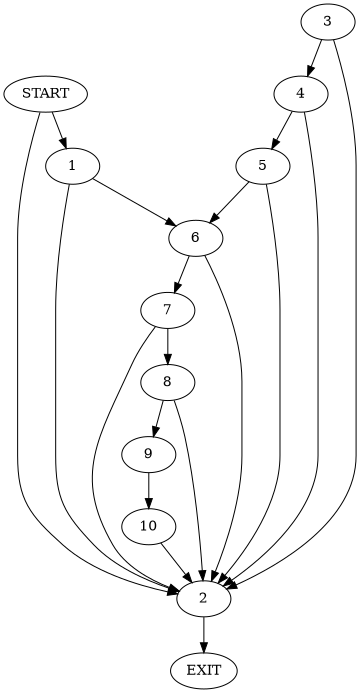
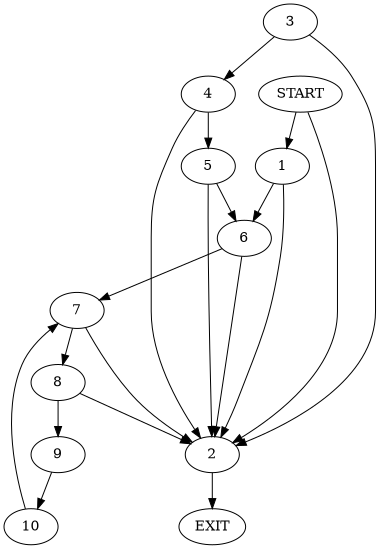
(173, 559) -> (12, 414)
